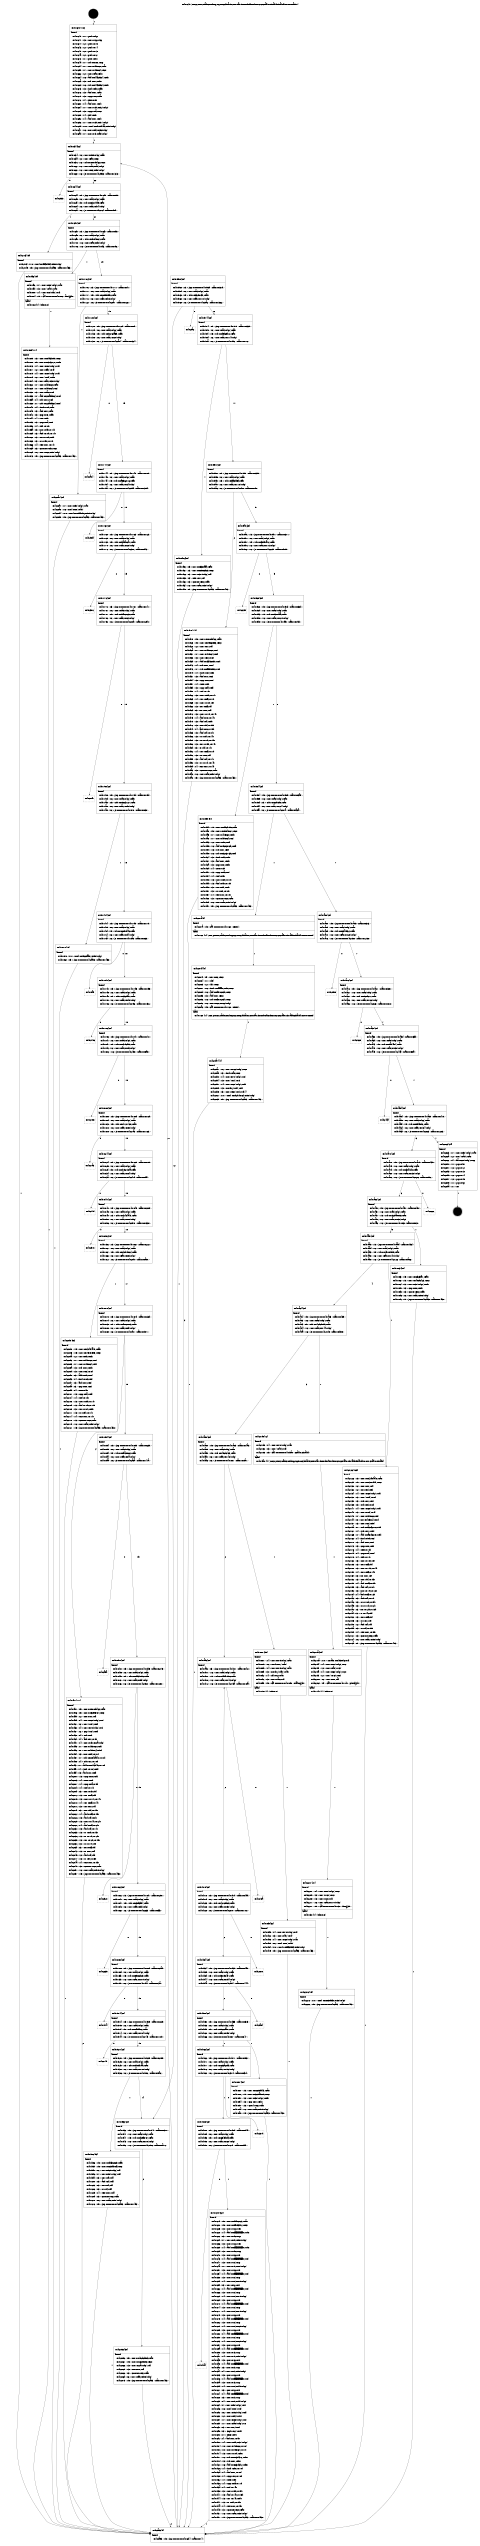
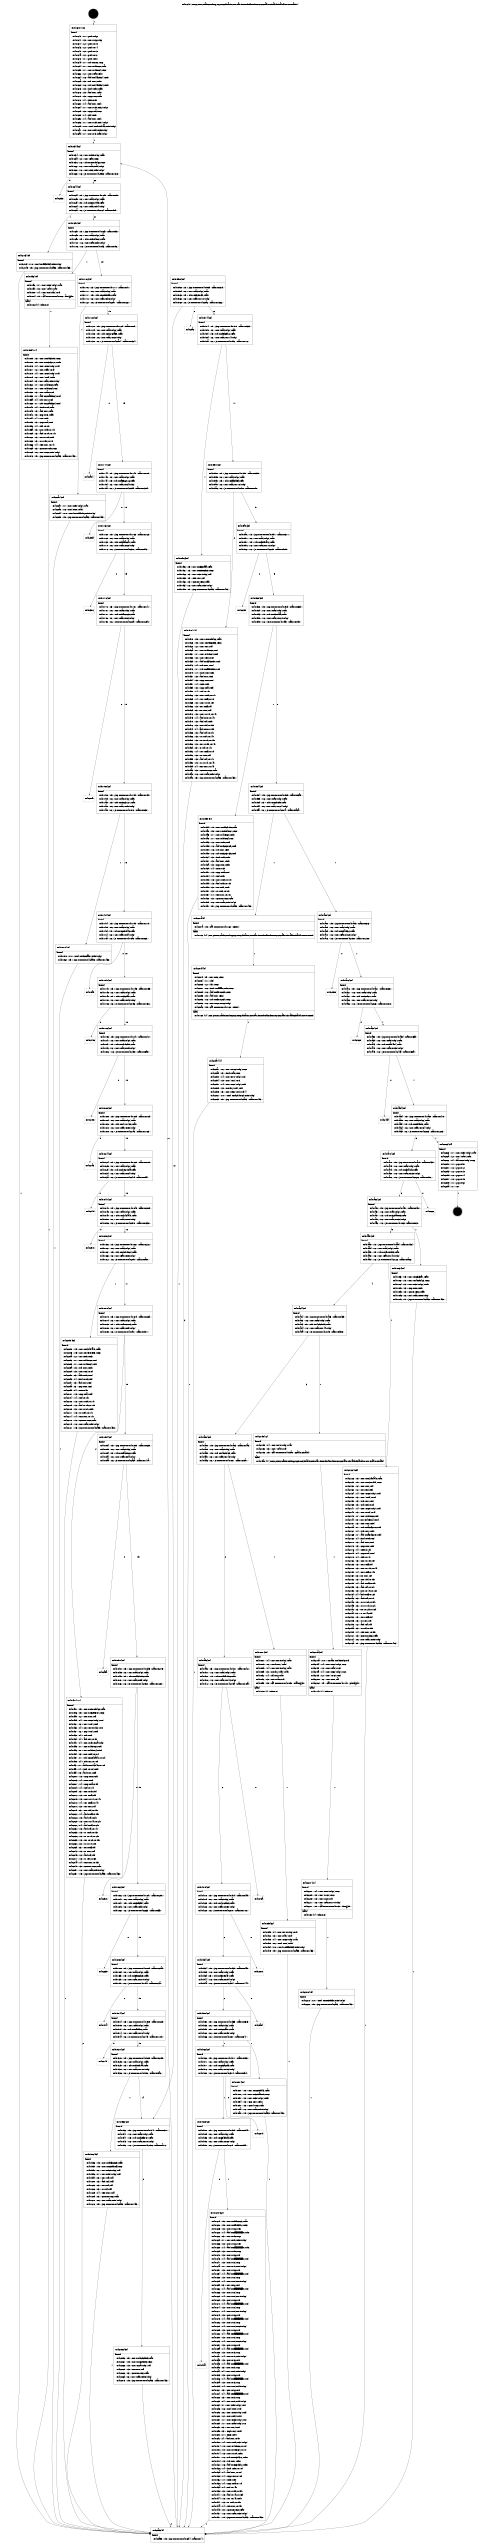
(224, 1786) -> (219, 1785)
